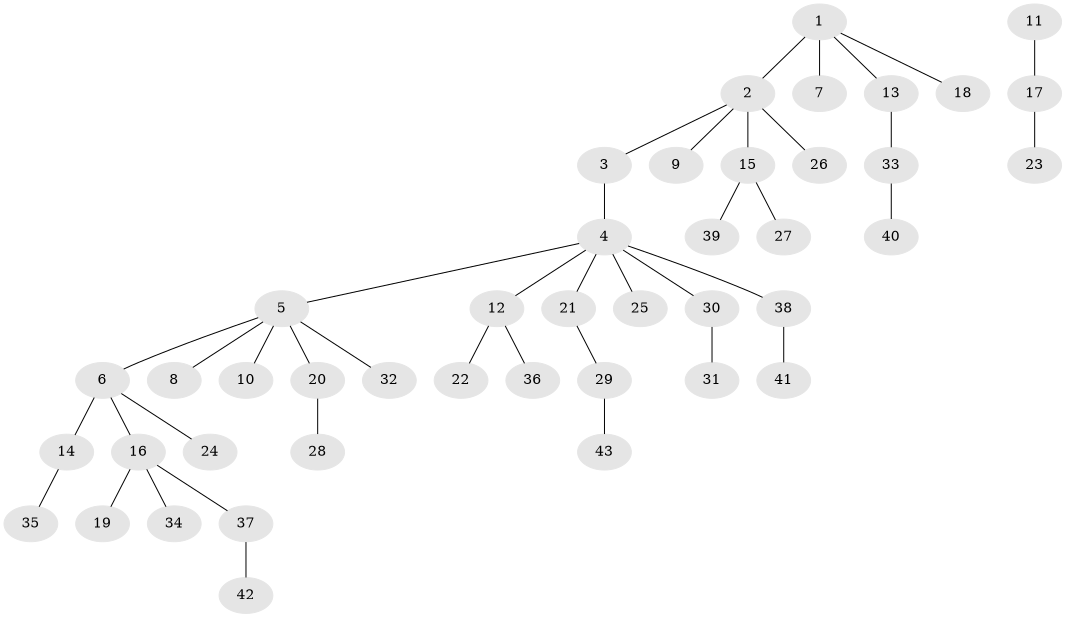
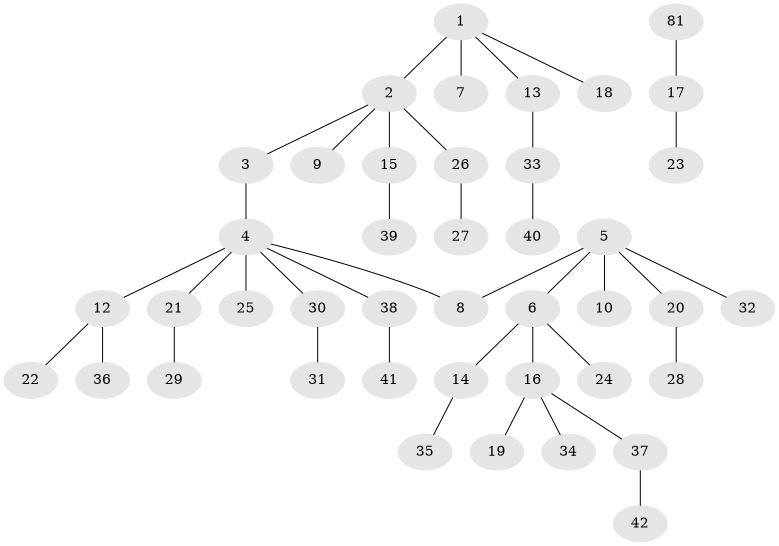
(1035, 22) -> (676, 22)
(766, 201) -> (461, 201)
(443, 273) -> (356, 268)
(604, 452) -> none
